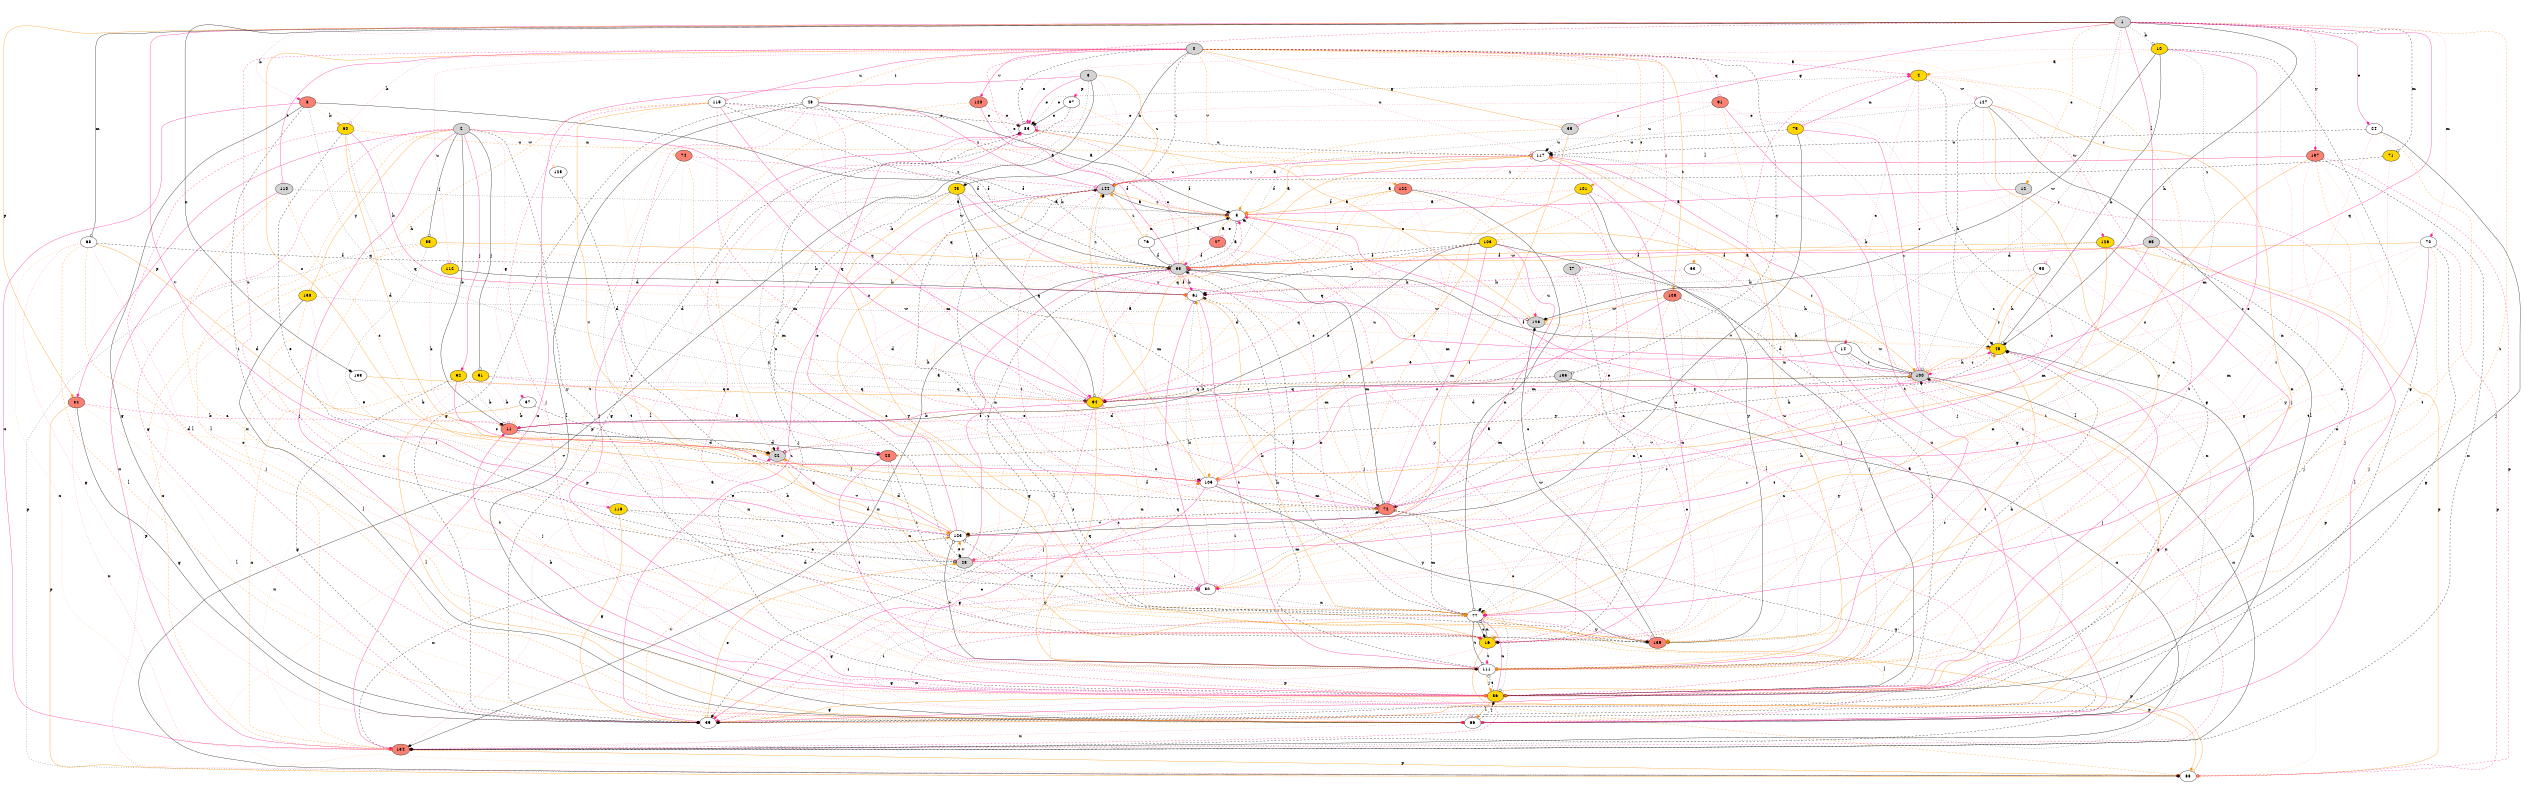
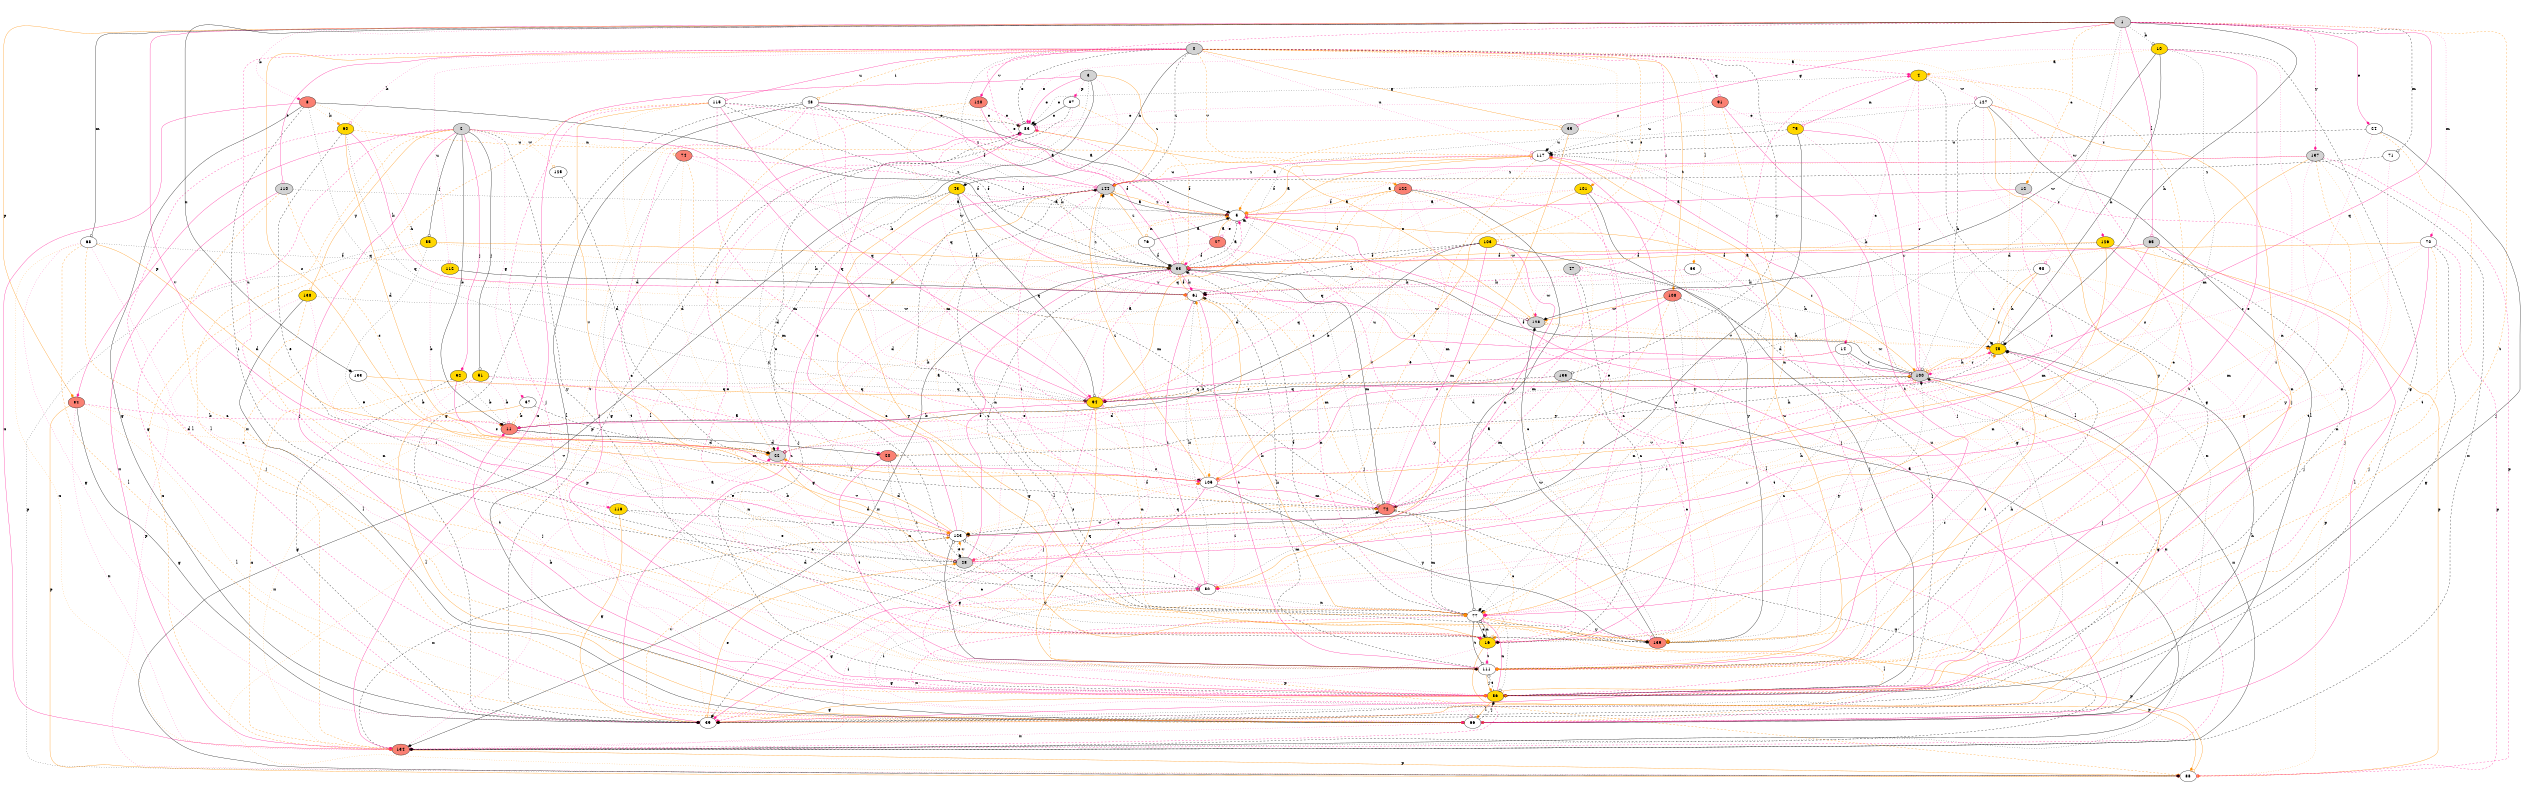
none -> (963, 133)
(1282, 148) -> none
(2315, 156) -> (2315, 156)
(2391, 156) -> (2391, 156)
(605, 262) -> (605, 262)
(1549, 296) -> (1549, 296)
(1161, 357) -> (1161, 357)
